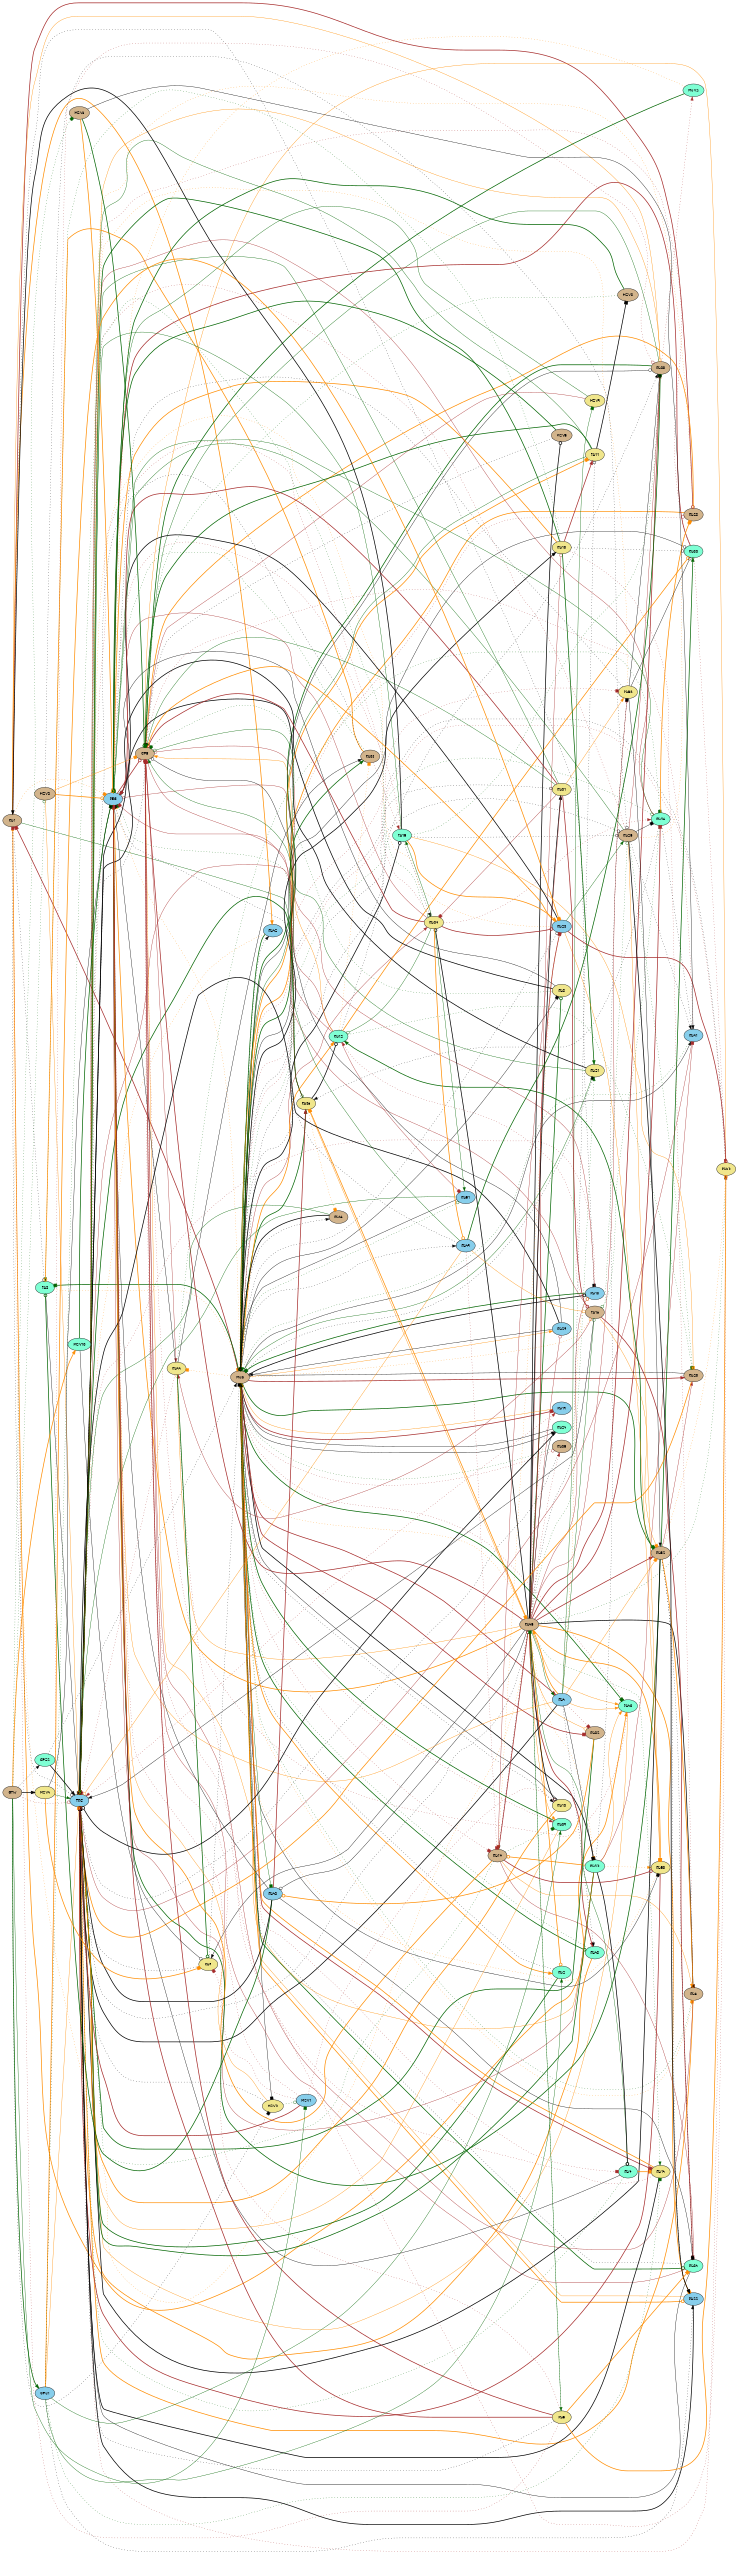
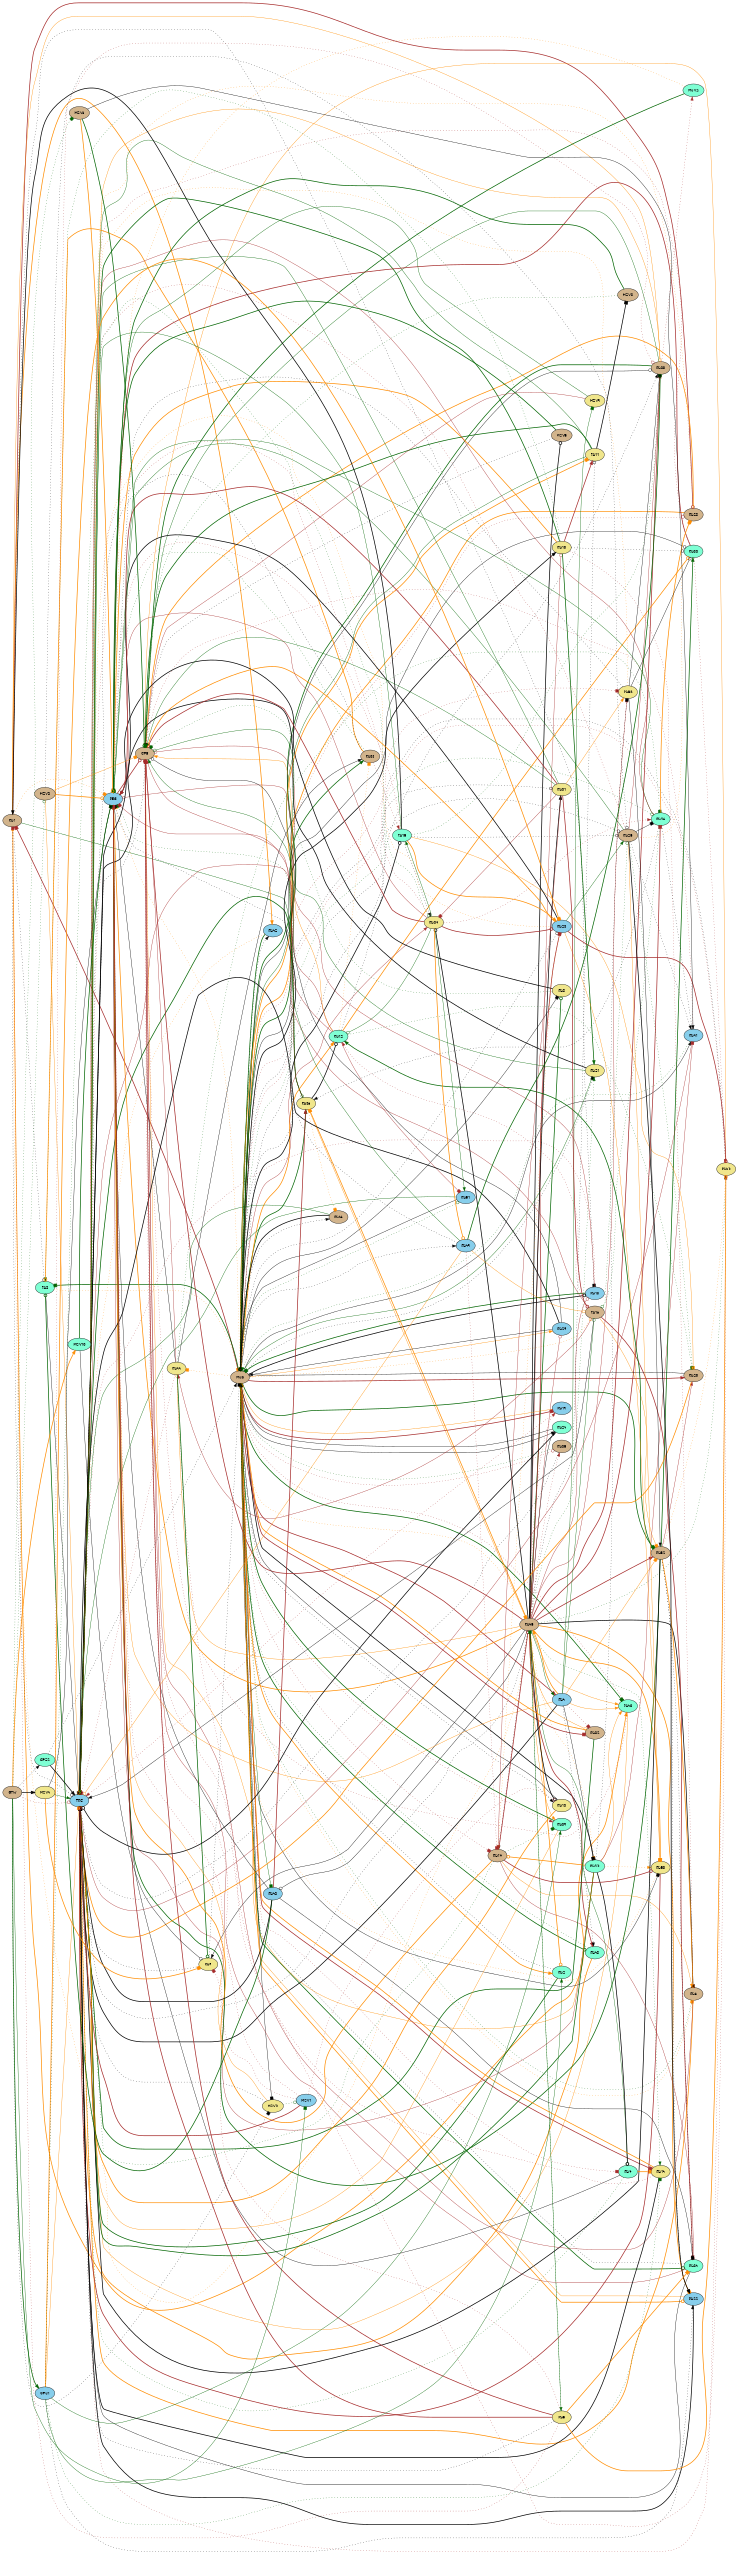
(314, 752) -> none
(163, 1059) -> (163, 1063)
(573, 1536) -> none
(475, 1892) -> (366, 1588)
